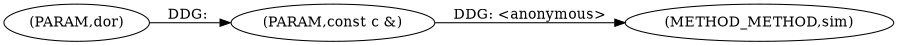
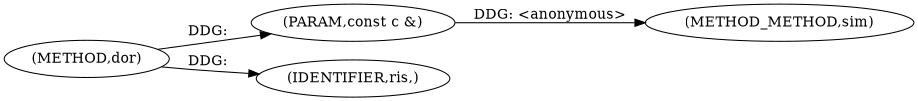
(77, 23) -> (87, 59)
none -> (353, 79)
